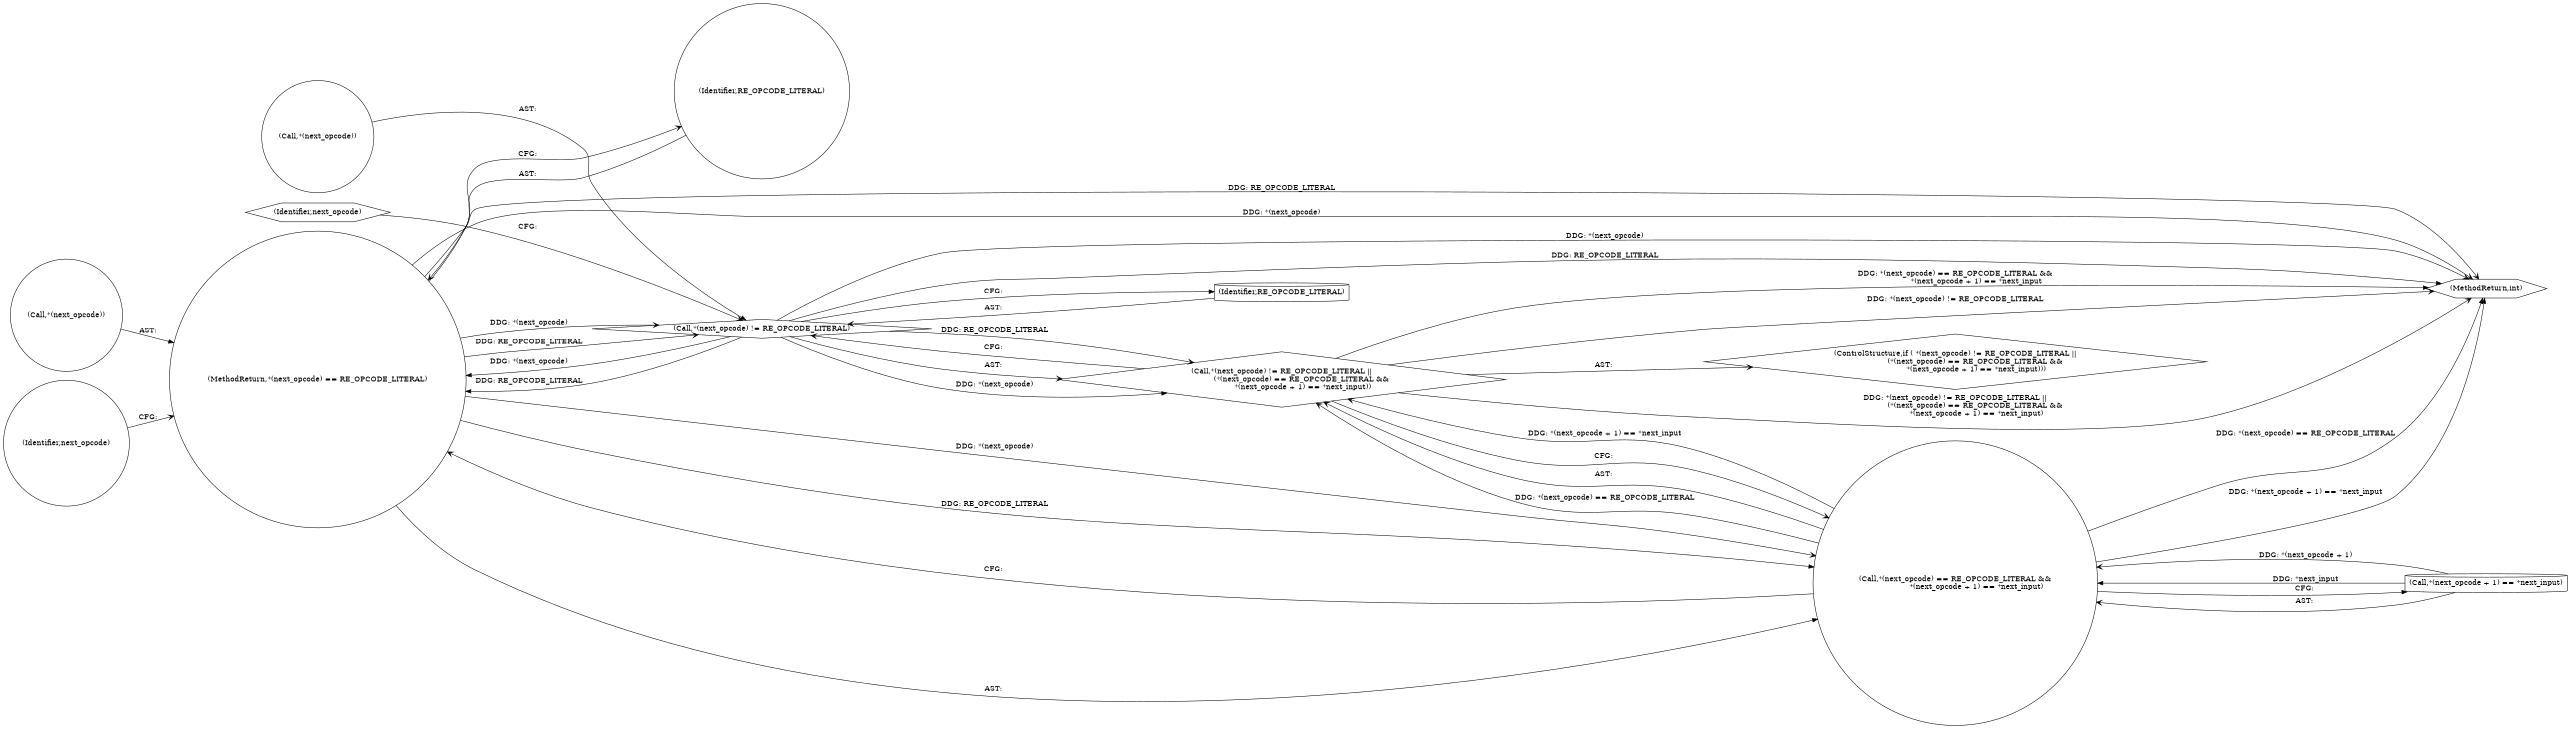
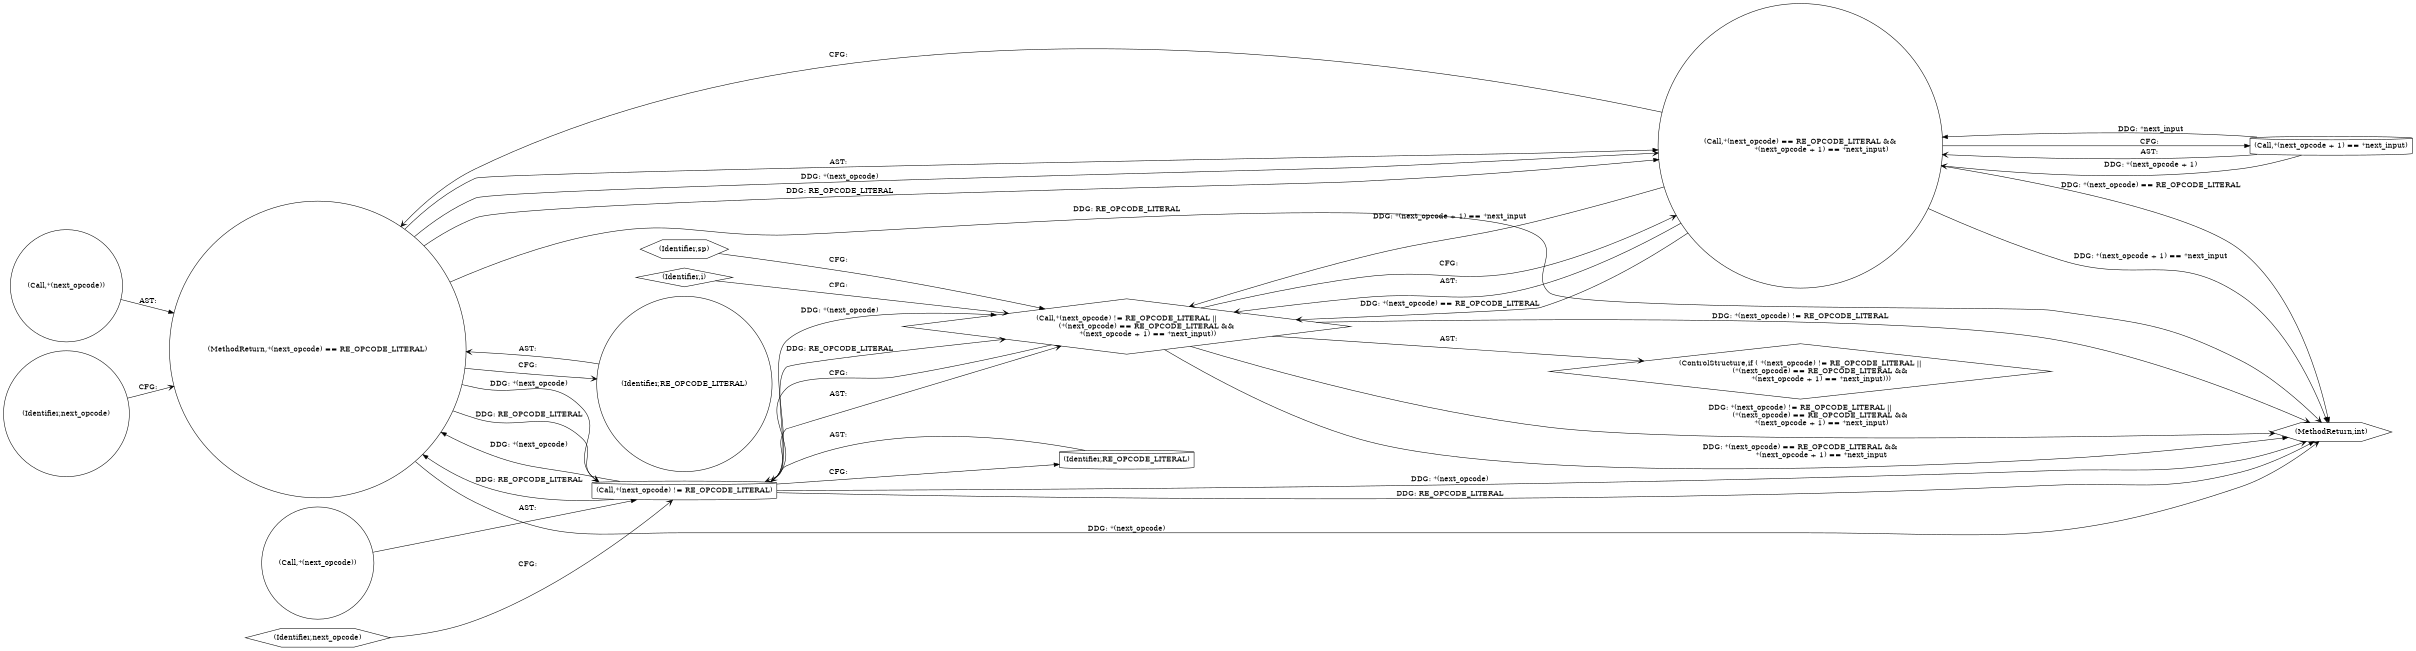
none -> (684, 249)
none -> (684, 277)
(762, 329) -> (684, 490)
